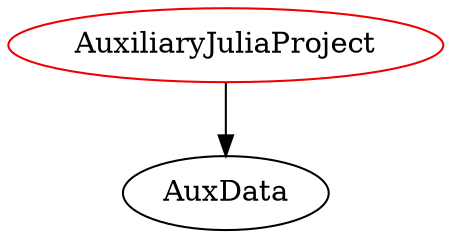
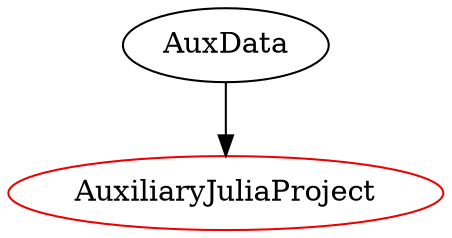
(226, 109) -> (226, 109)
